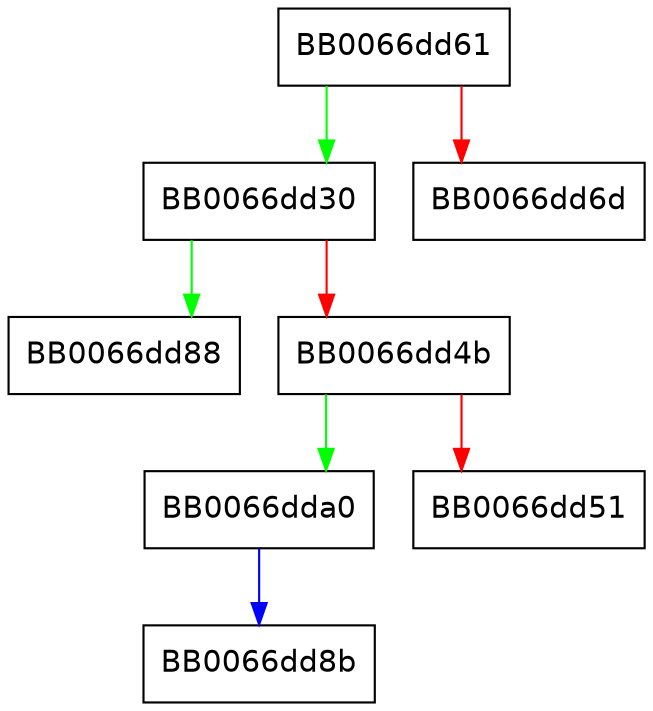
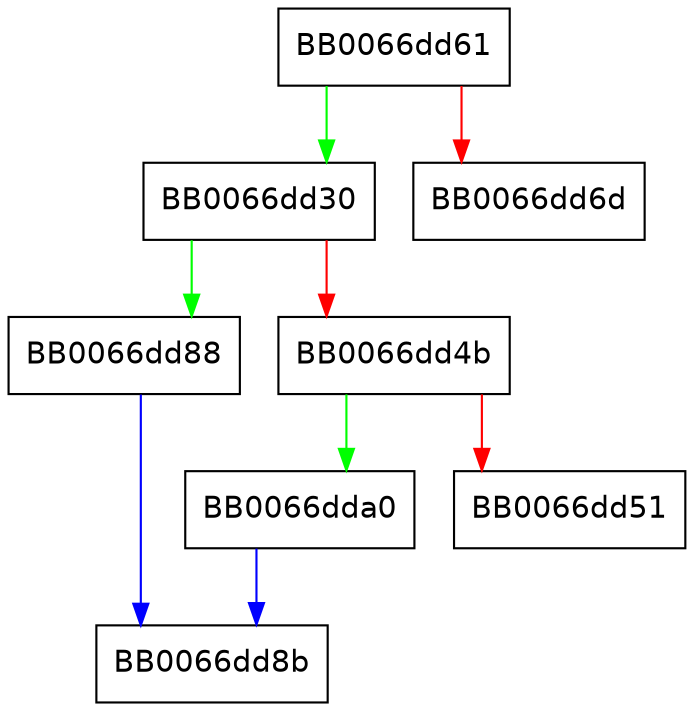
none -> (141, 499)
